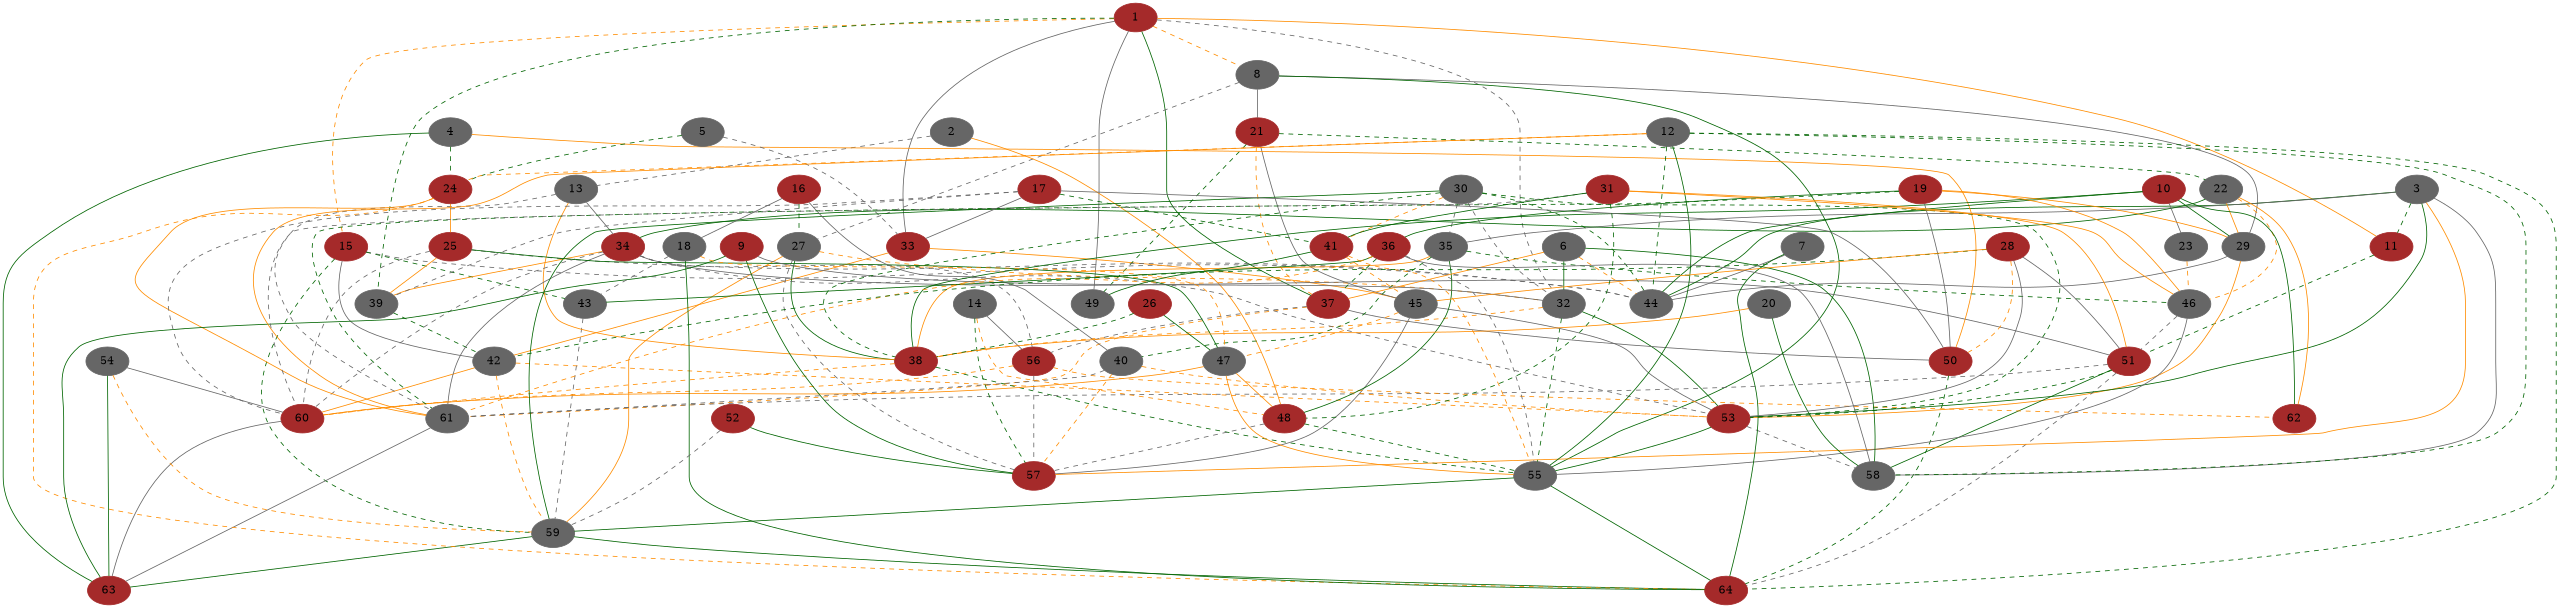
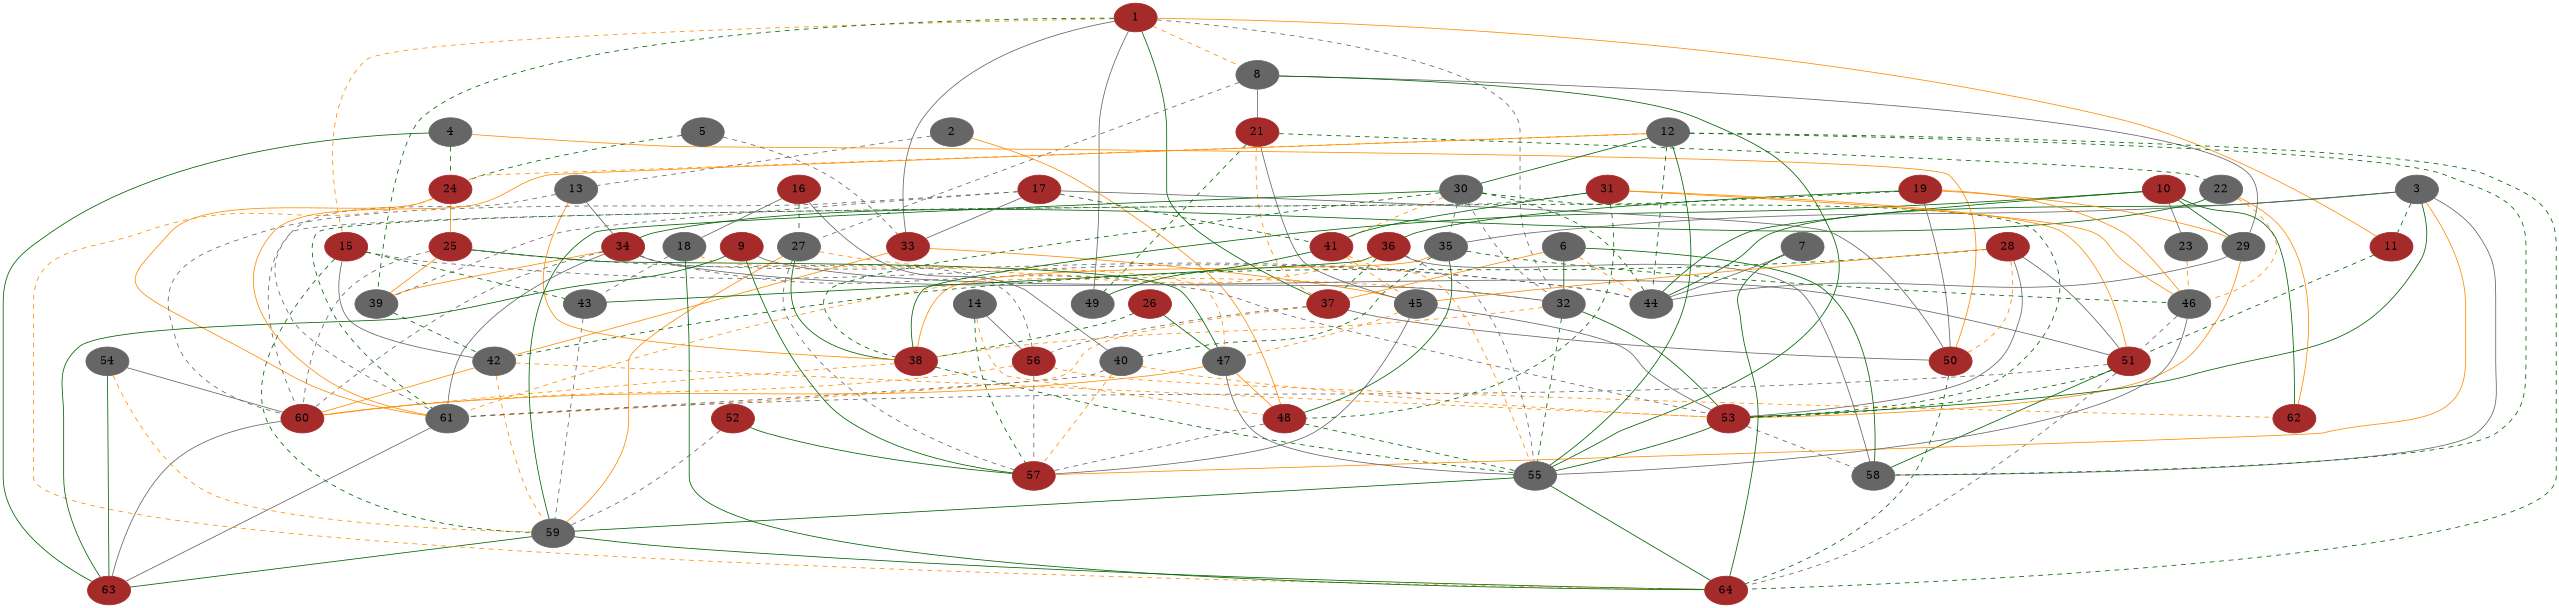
none -> (1560, 162)
(2232, 218) -> none
(1769, 304) -> none
(1350, 460) -> (1350, 460)
